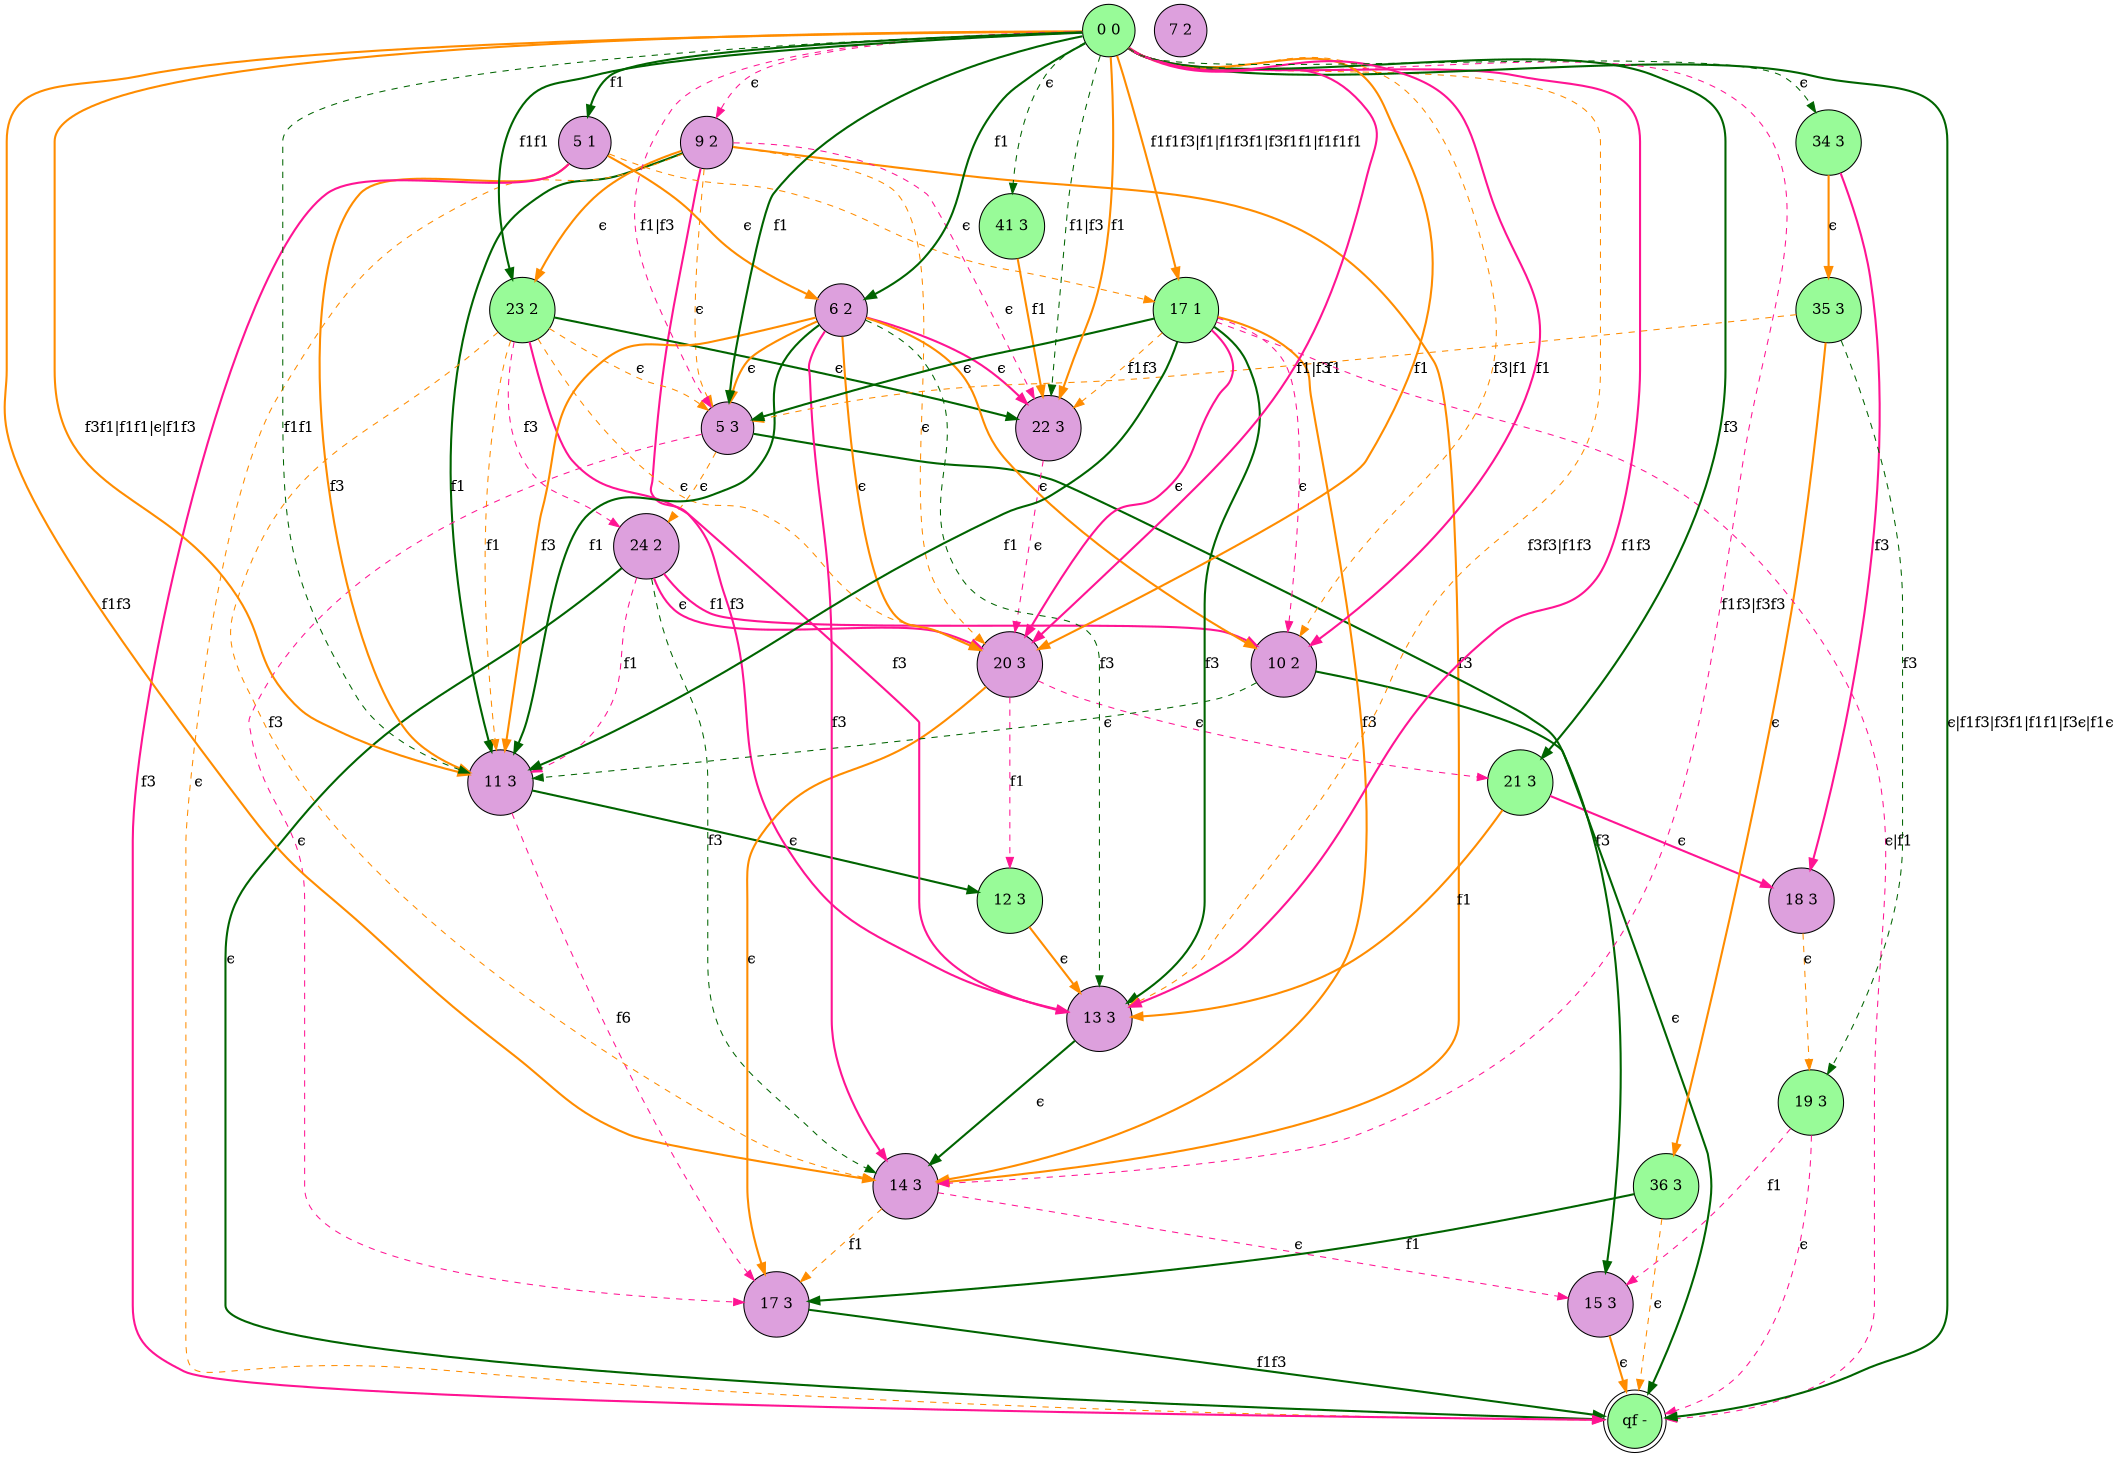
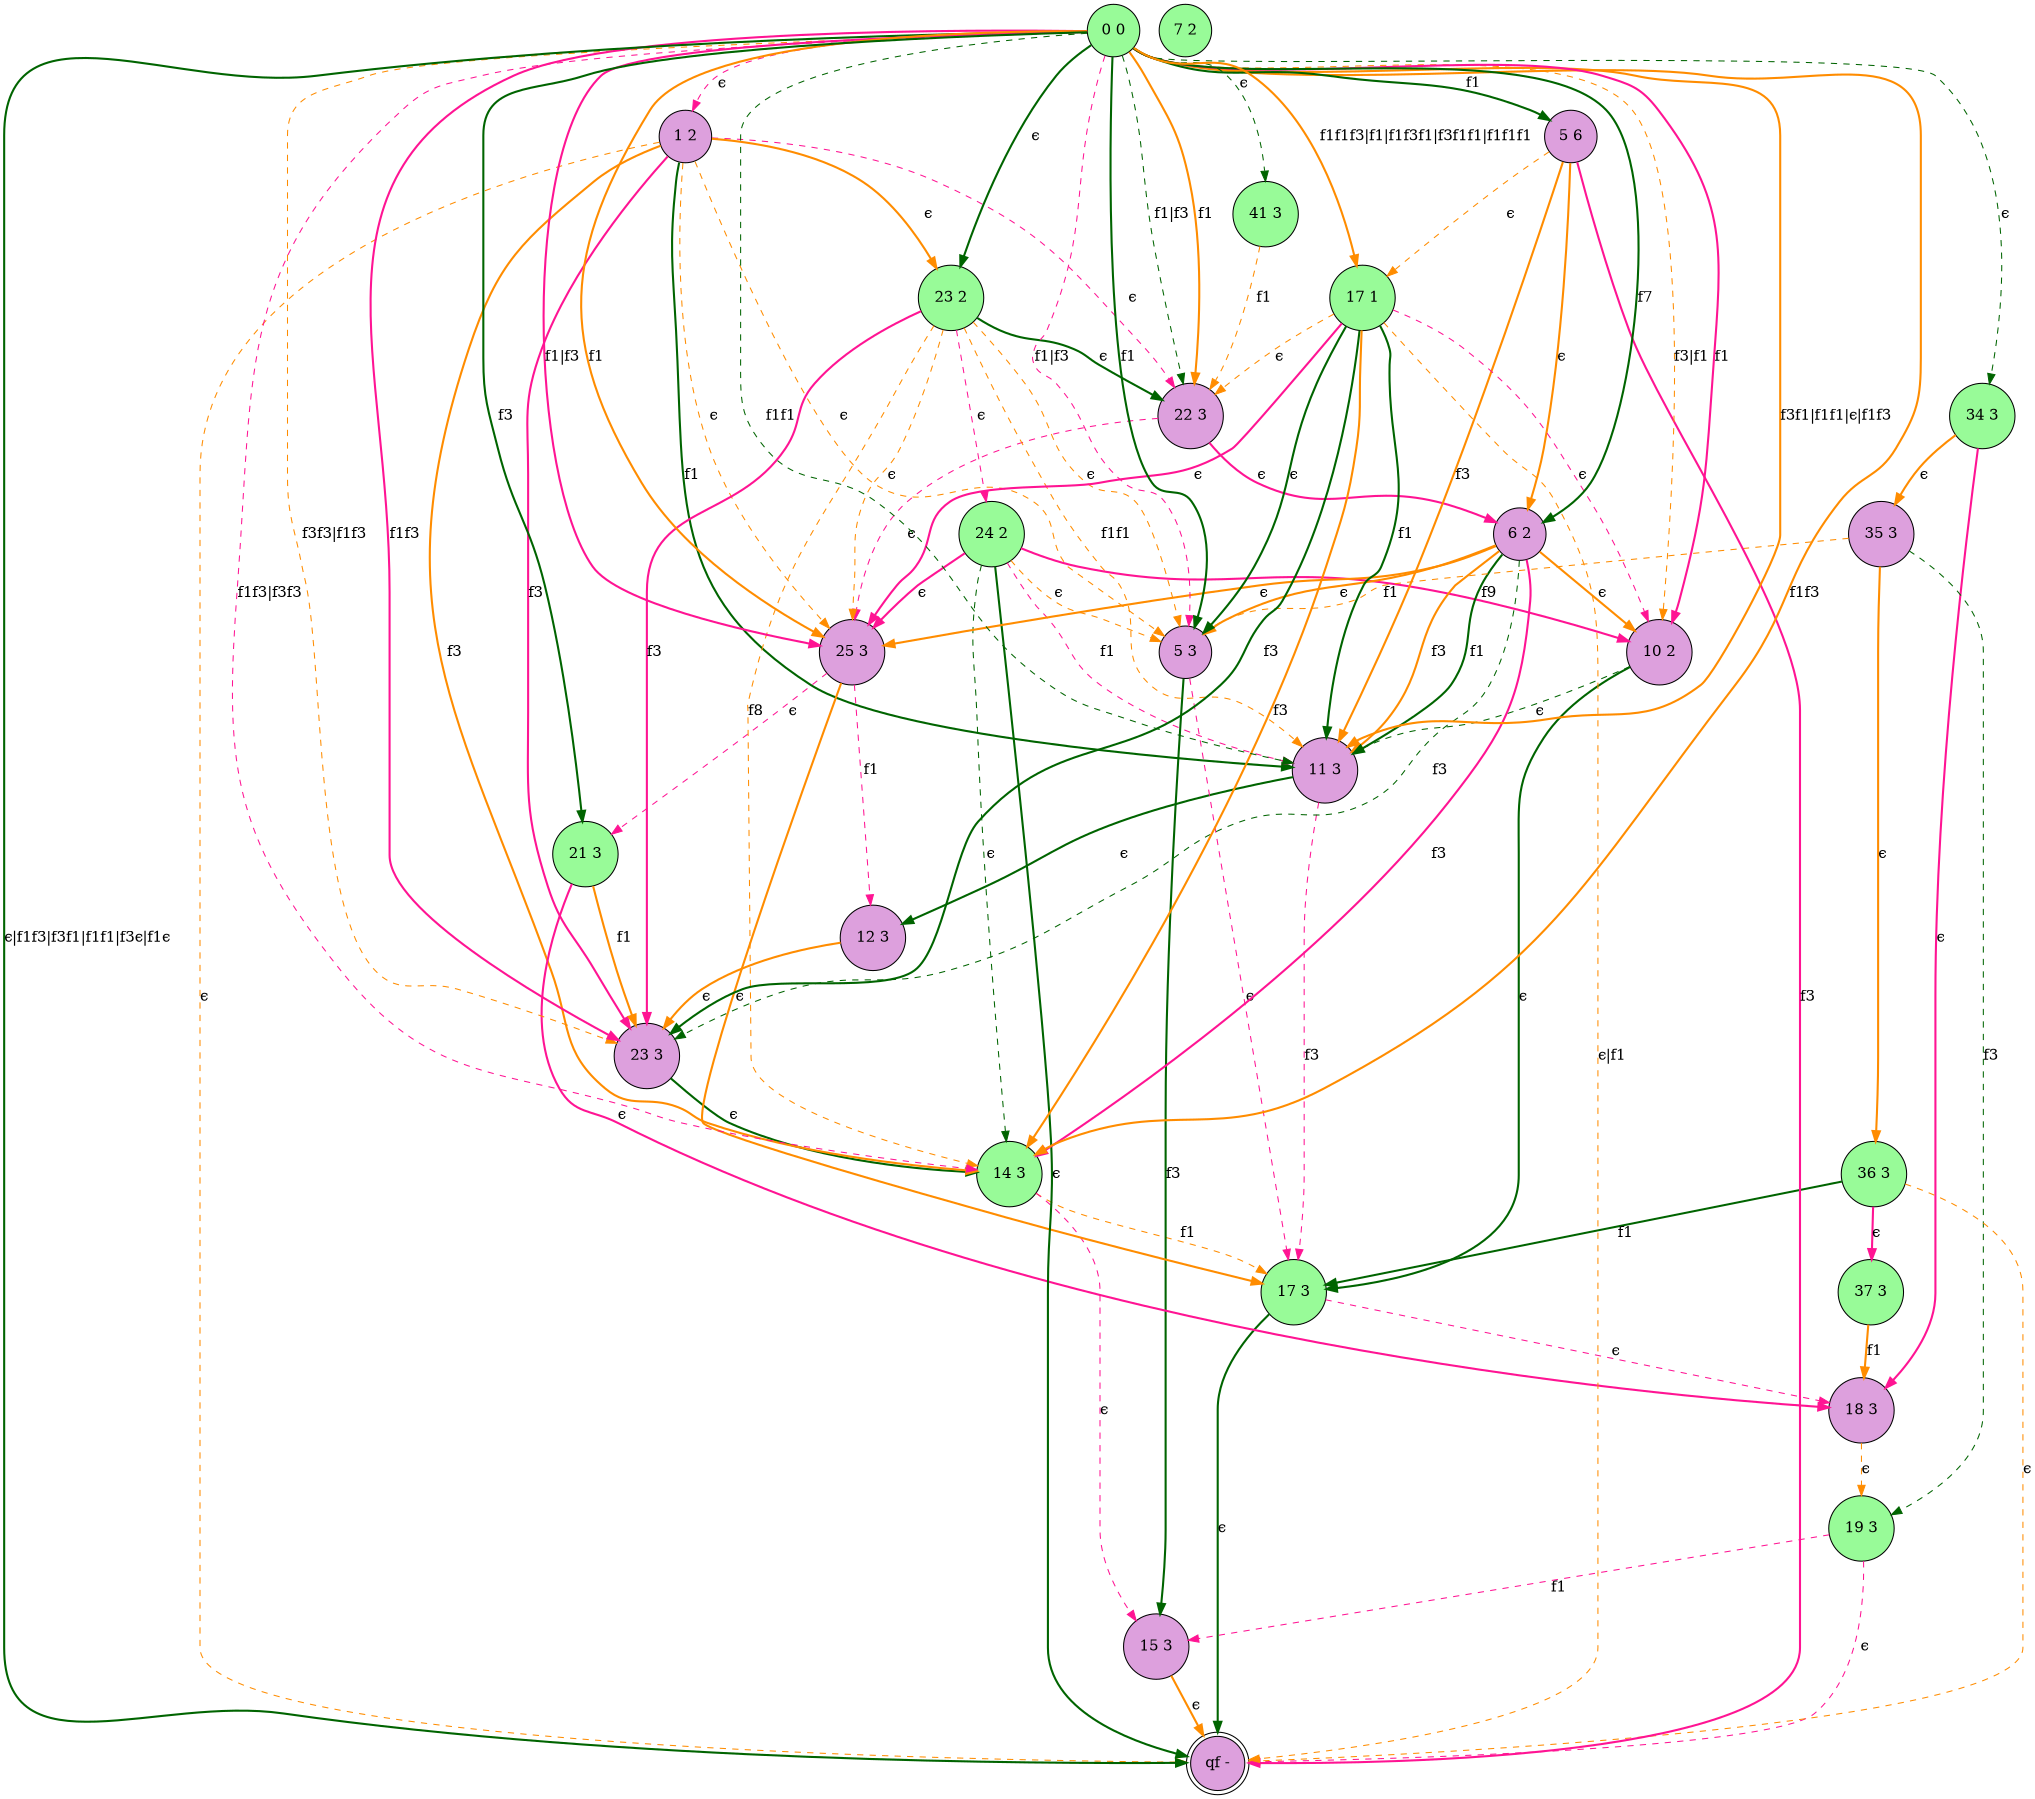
(1181, 31) -> (1185, 31)
(534, 143) -> (1035, 136)
(585, 143) -> (1571, 136)
(707, 143) -> (685, 136)
(1002, 143) -> (1645, 298)
(1829, 310) -> (1881, 534)
(1029, 322) -> (1243, 315)
(948, 347) -> (1333, 499)
(1143, 369) -> (1279, 357)
(531, 428) -> (981, 416)
(697, 484) -> (1066, 608)
(494, 546) -> (1116, 534)
(646, 546) -> (992, 534)
(1882, 546) -> (1941, 938)
(718, 605) -> (1489, 593)
(1010, 664) -> (852, 652)
(276, 723) -> (756, 711)
(1869, 742) -> (1598, 1132)
(716, 842) -> (991, 854)
(1010, 901) -> (873, 938)
(1633, 942) -> (1519, 1014)
(624, 1019) -> (1312, 1056)
(1099, 1019) -> (647, 1056)
(906, 1186) -> (1009, 1174)
none -> (1871, 1292)
(777, 1304) -> (1294, 1292)
none -> (1572, 1350)
(1272, 1363) -> (1222, 1528)
(1635, 1421) -> (1218, 1763)
